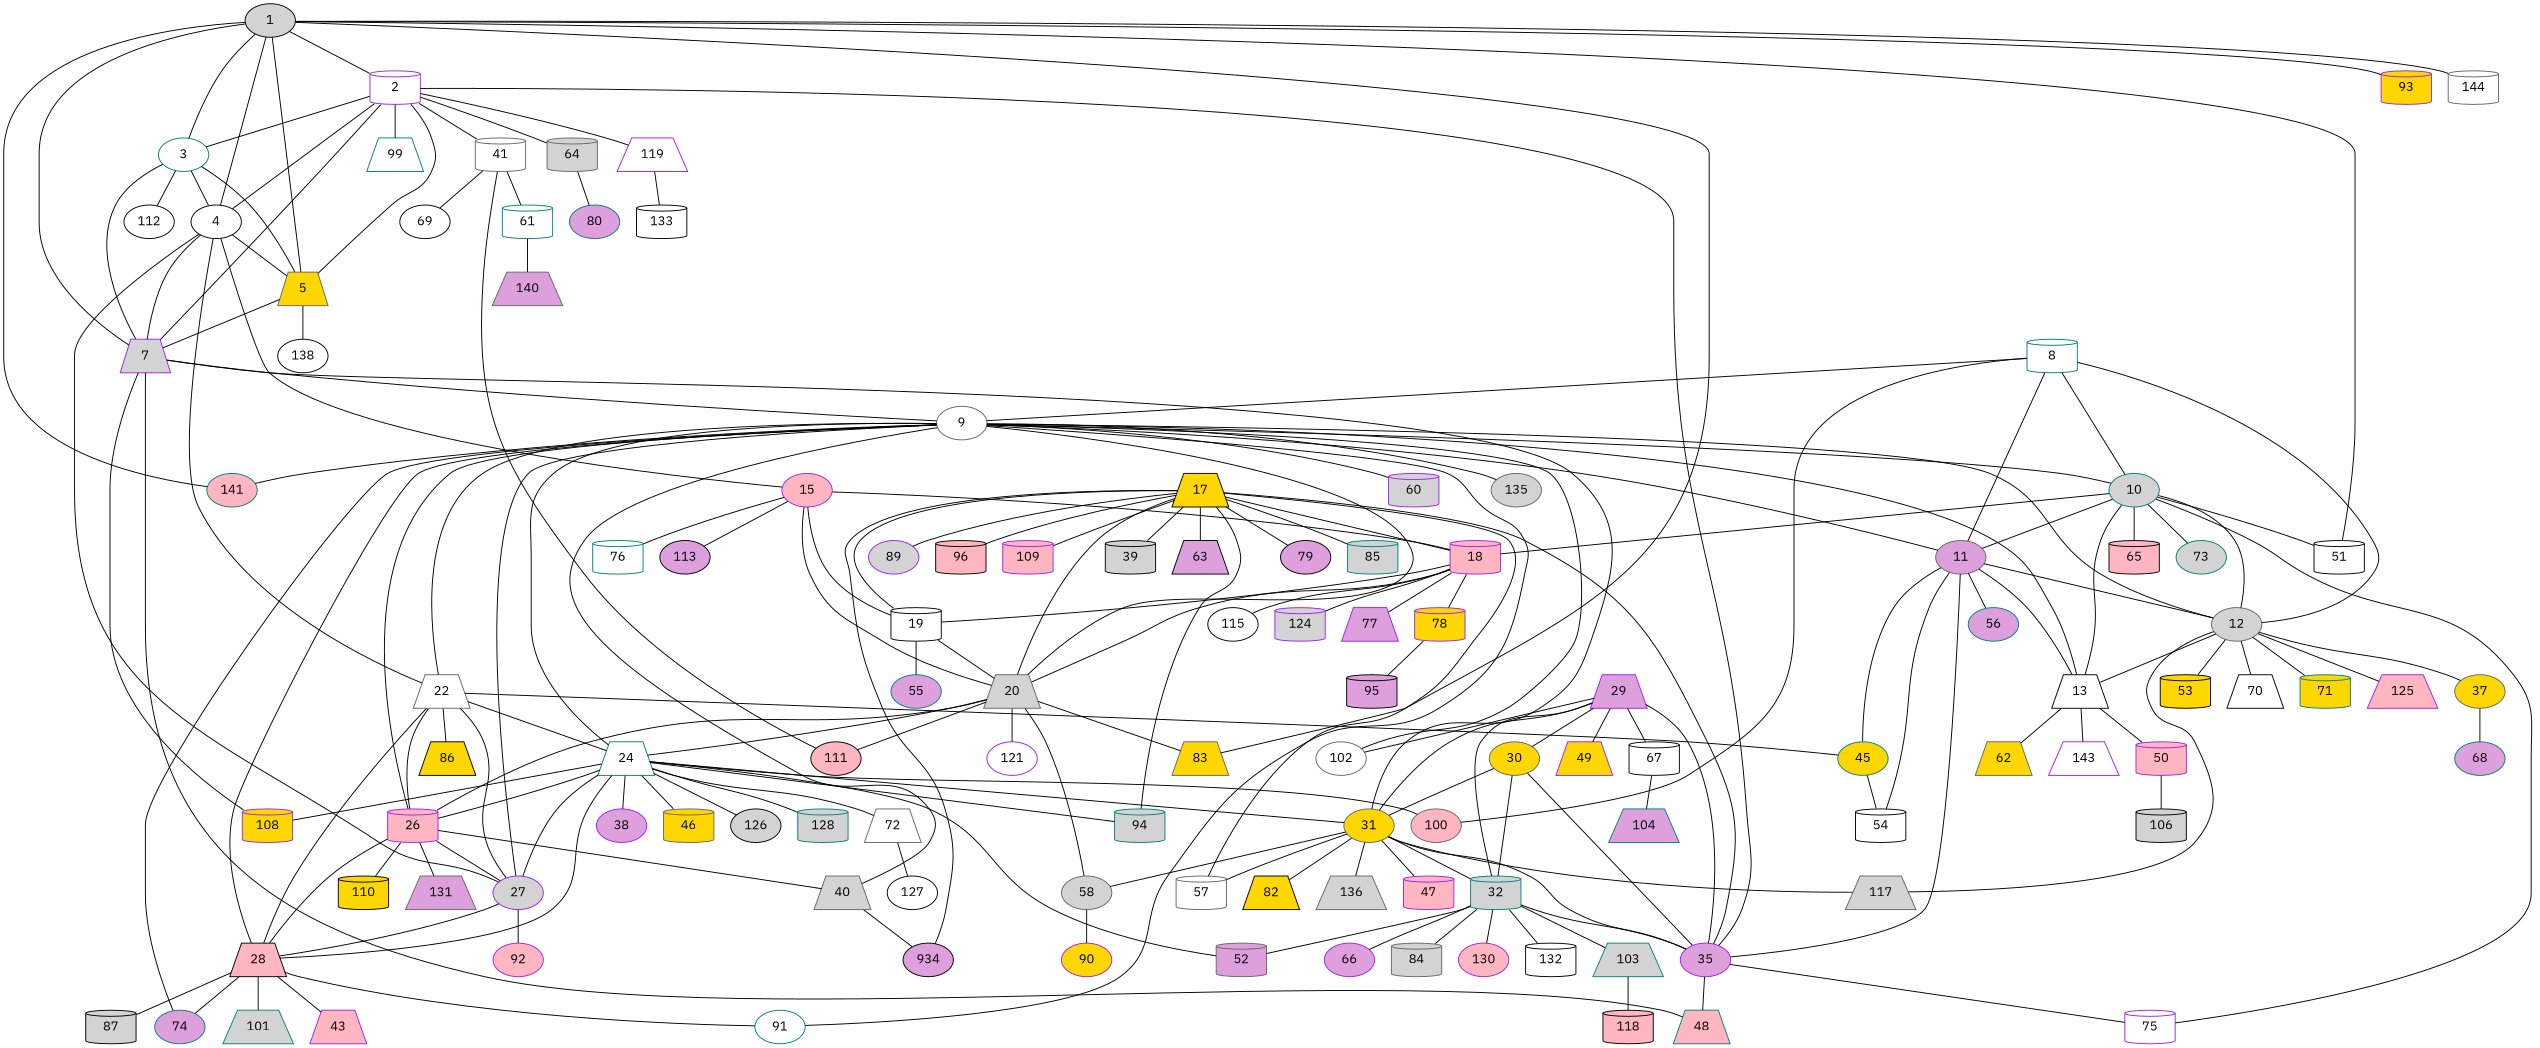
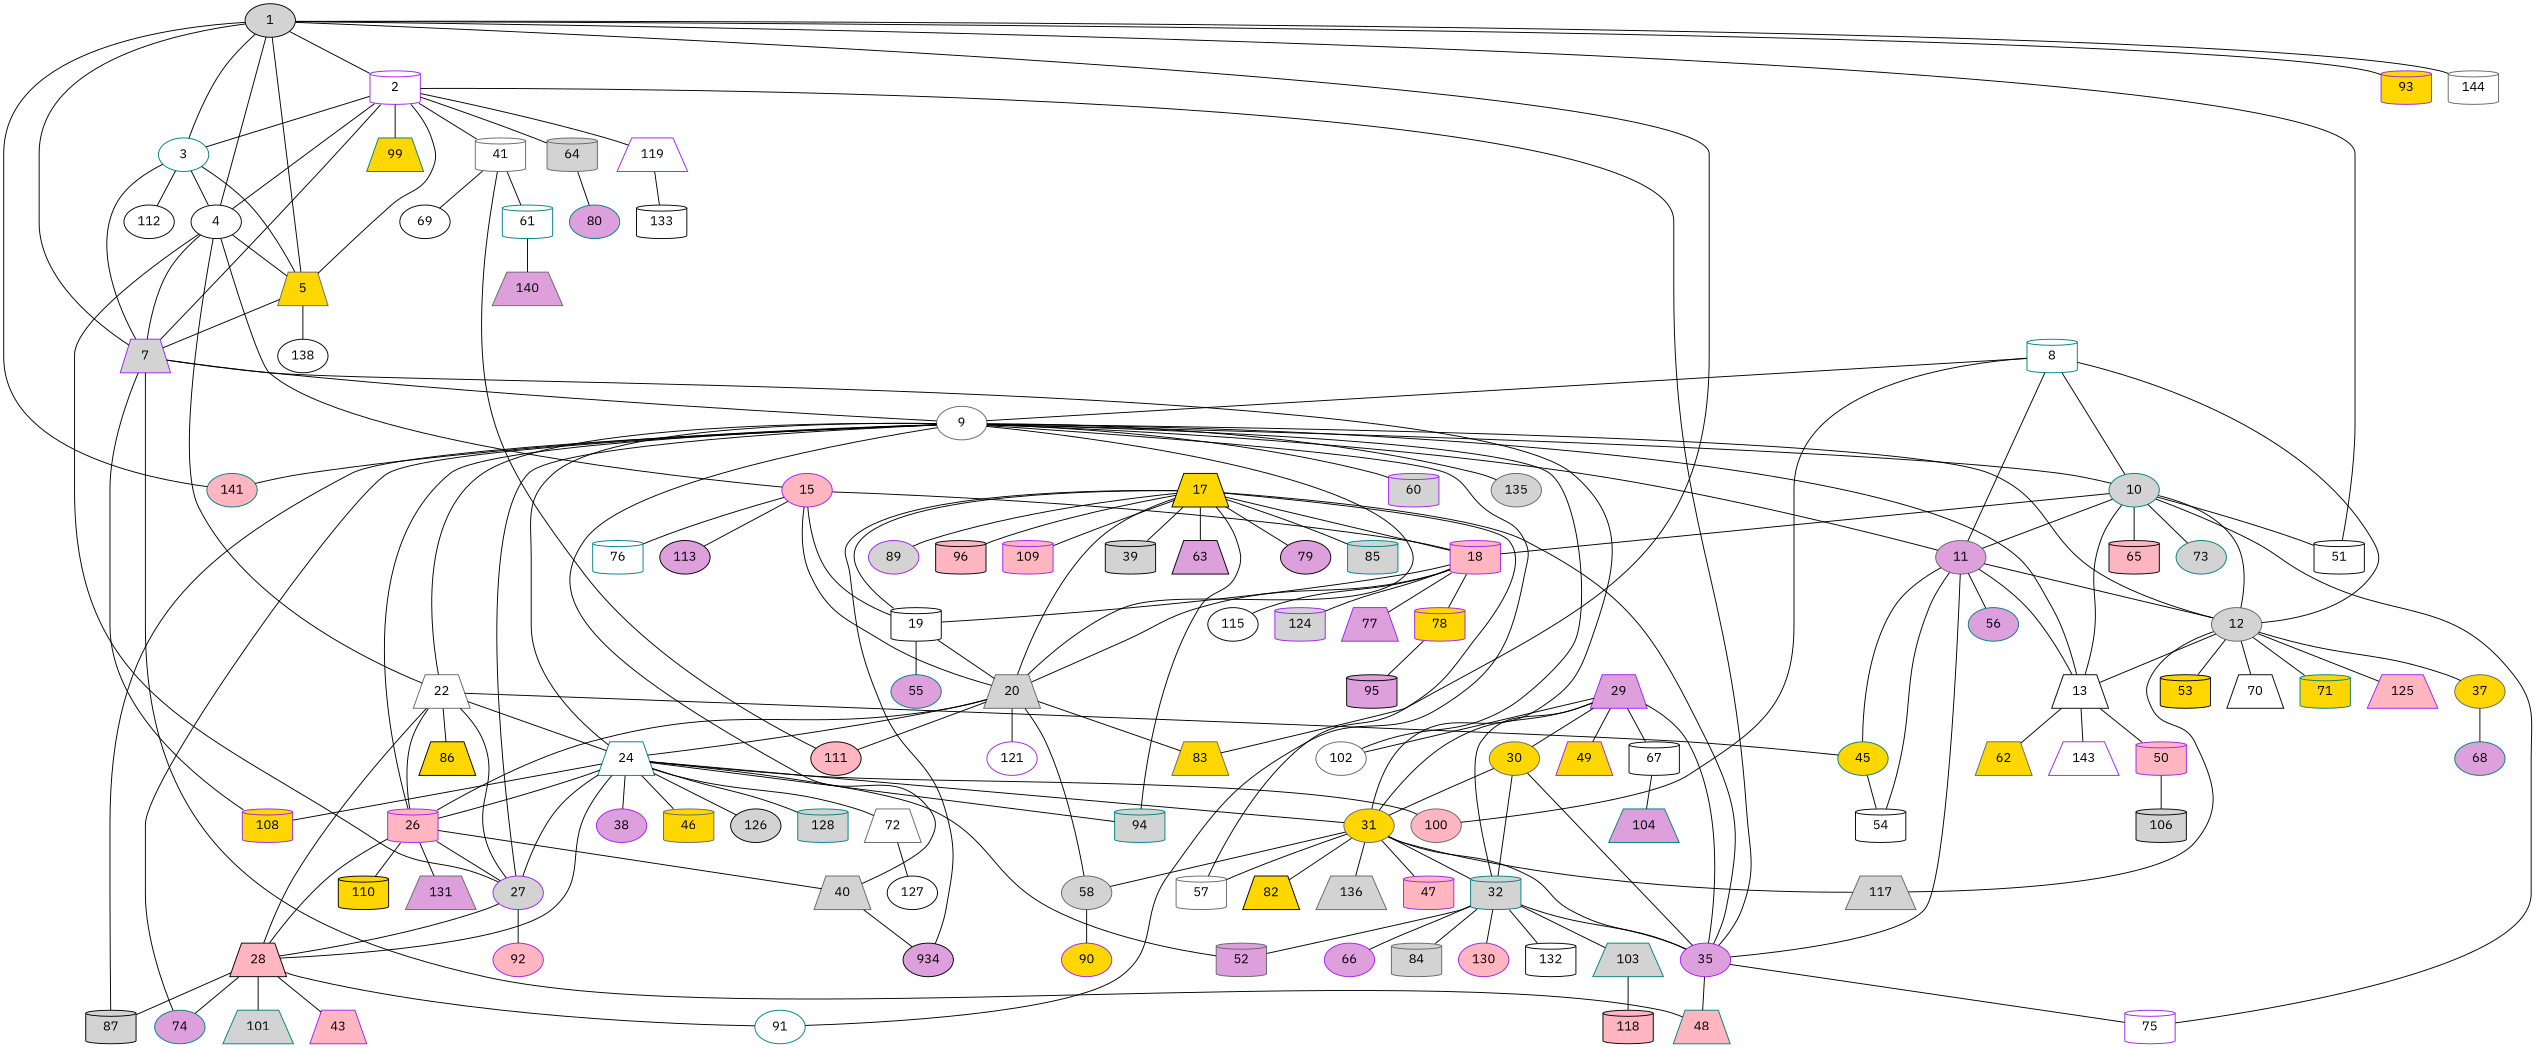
(395, 155) -> (395, 155)
(418, 473) -> (328, 486)
